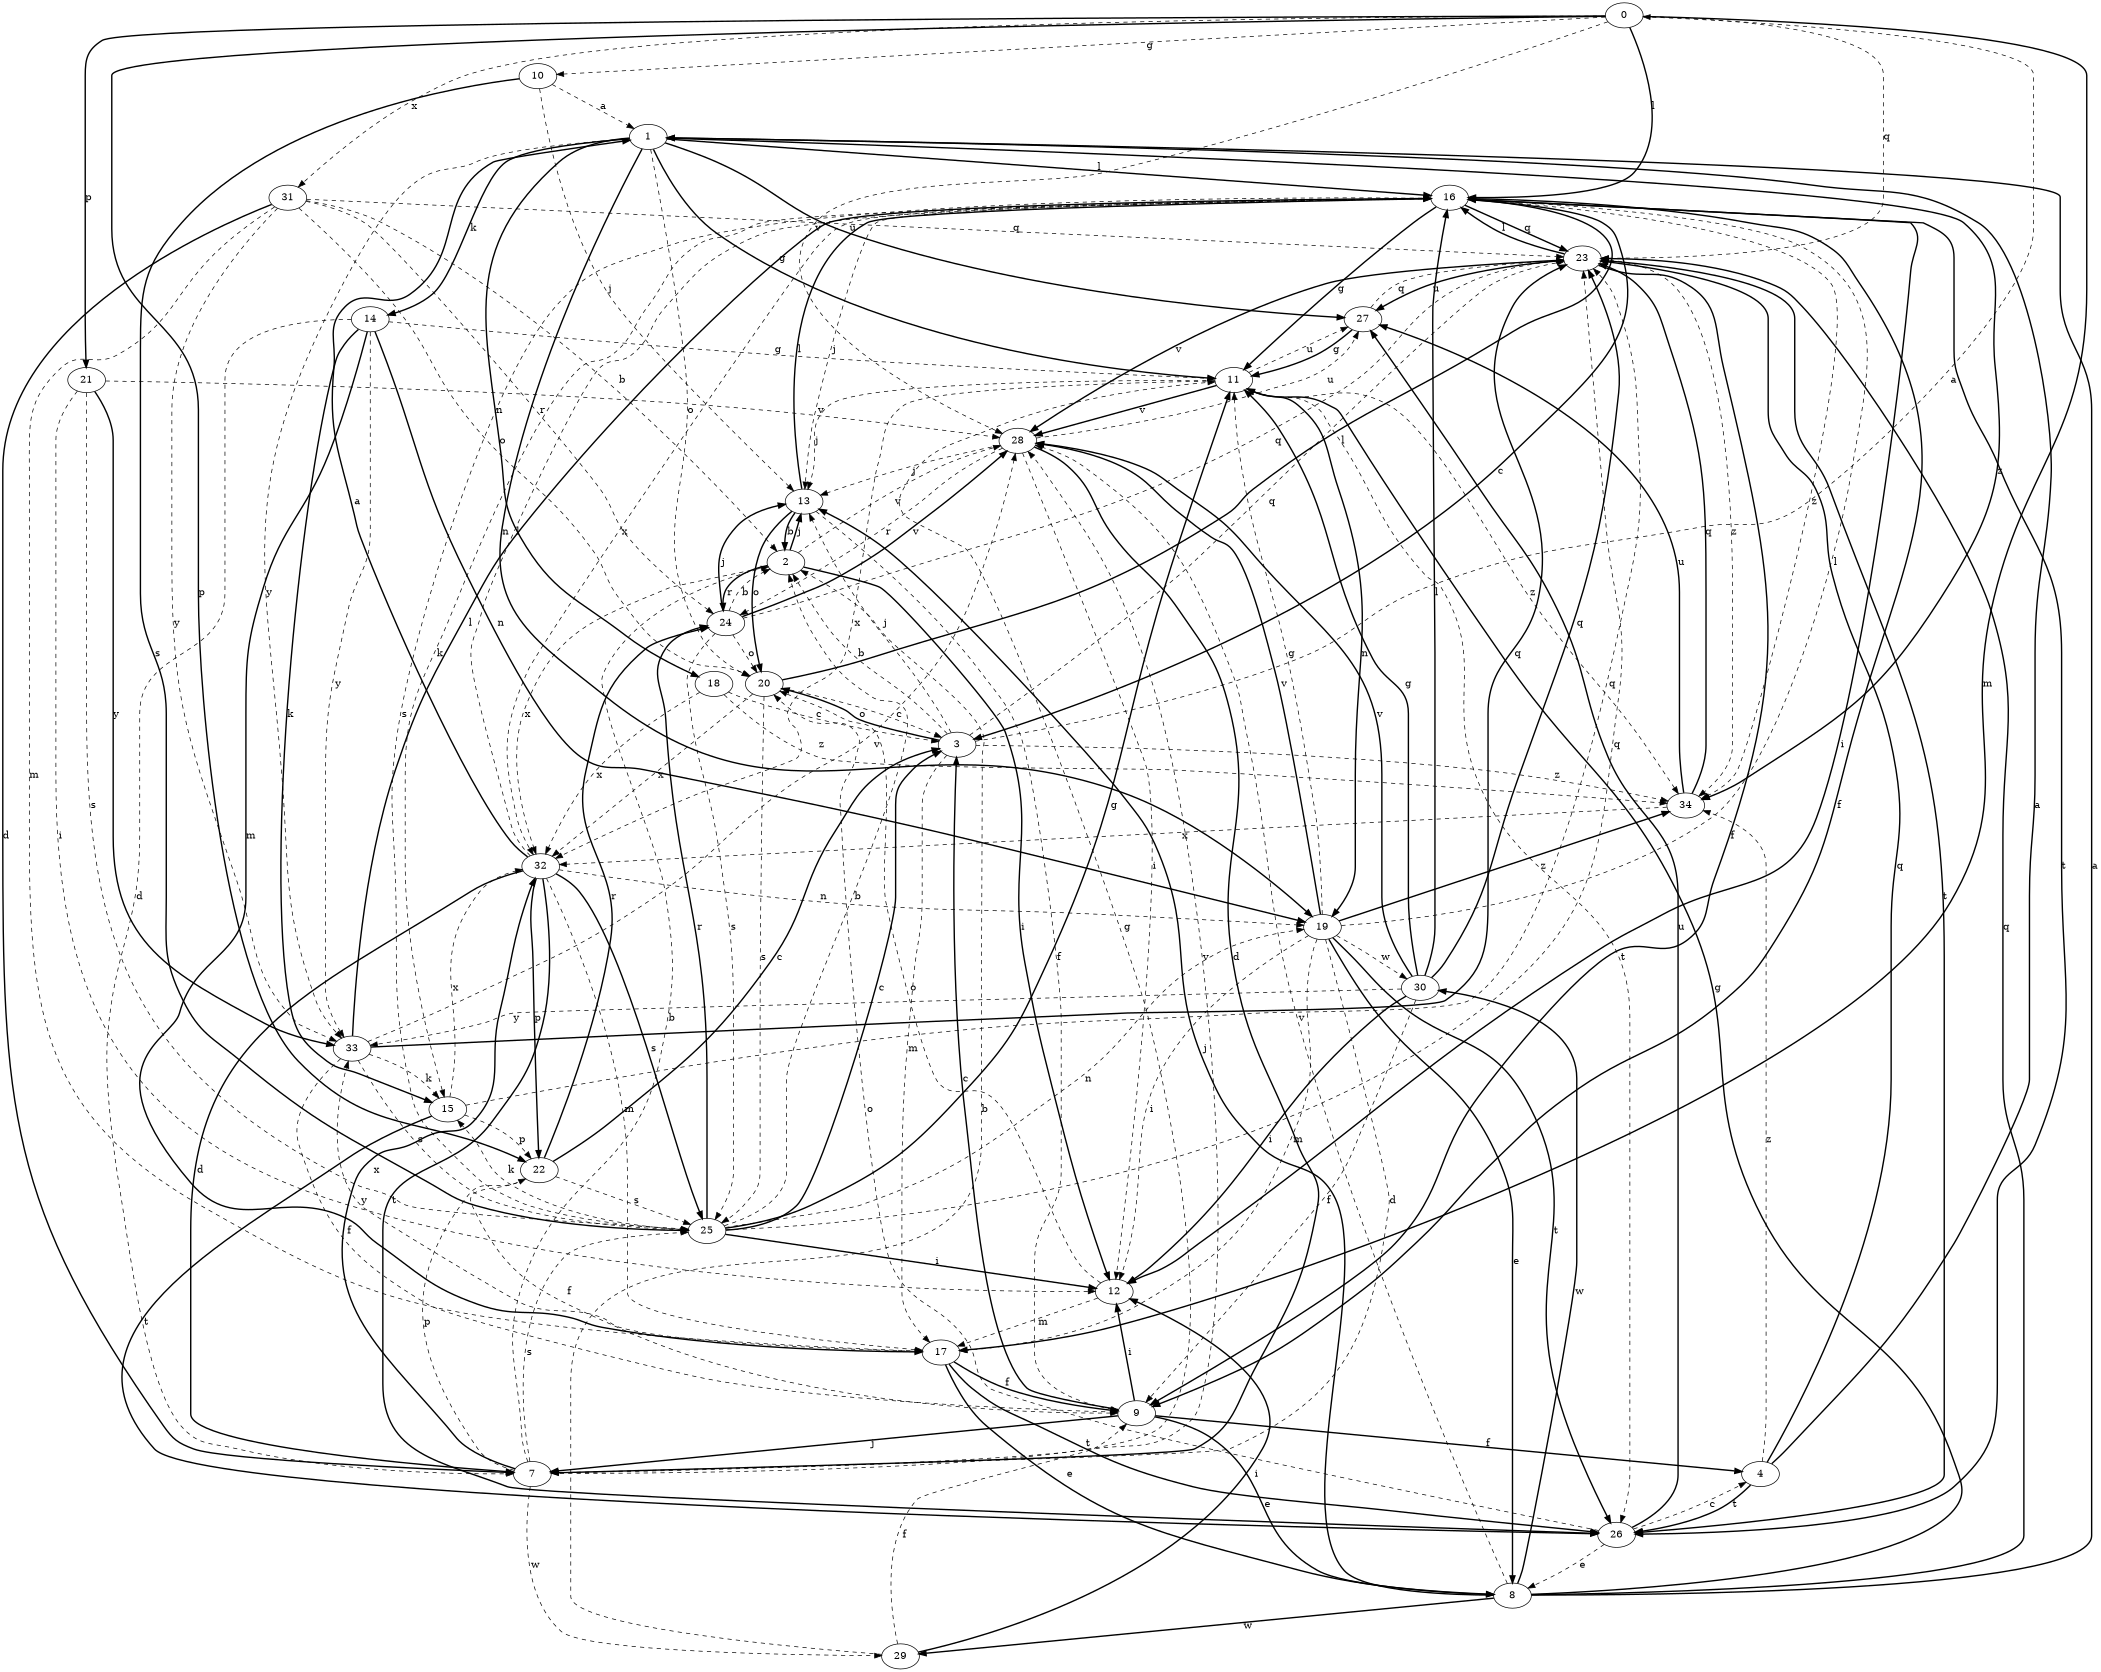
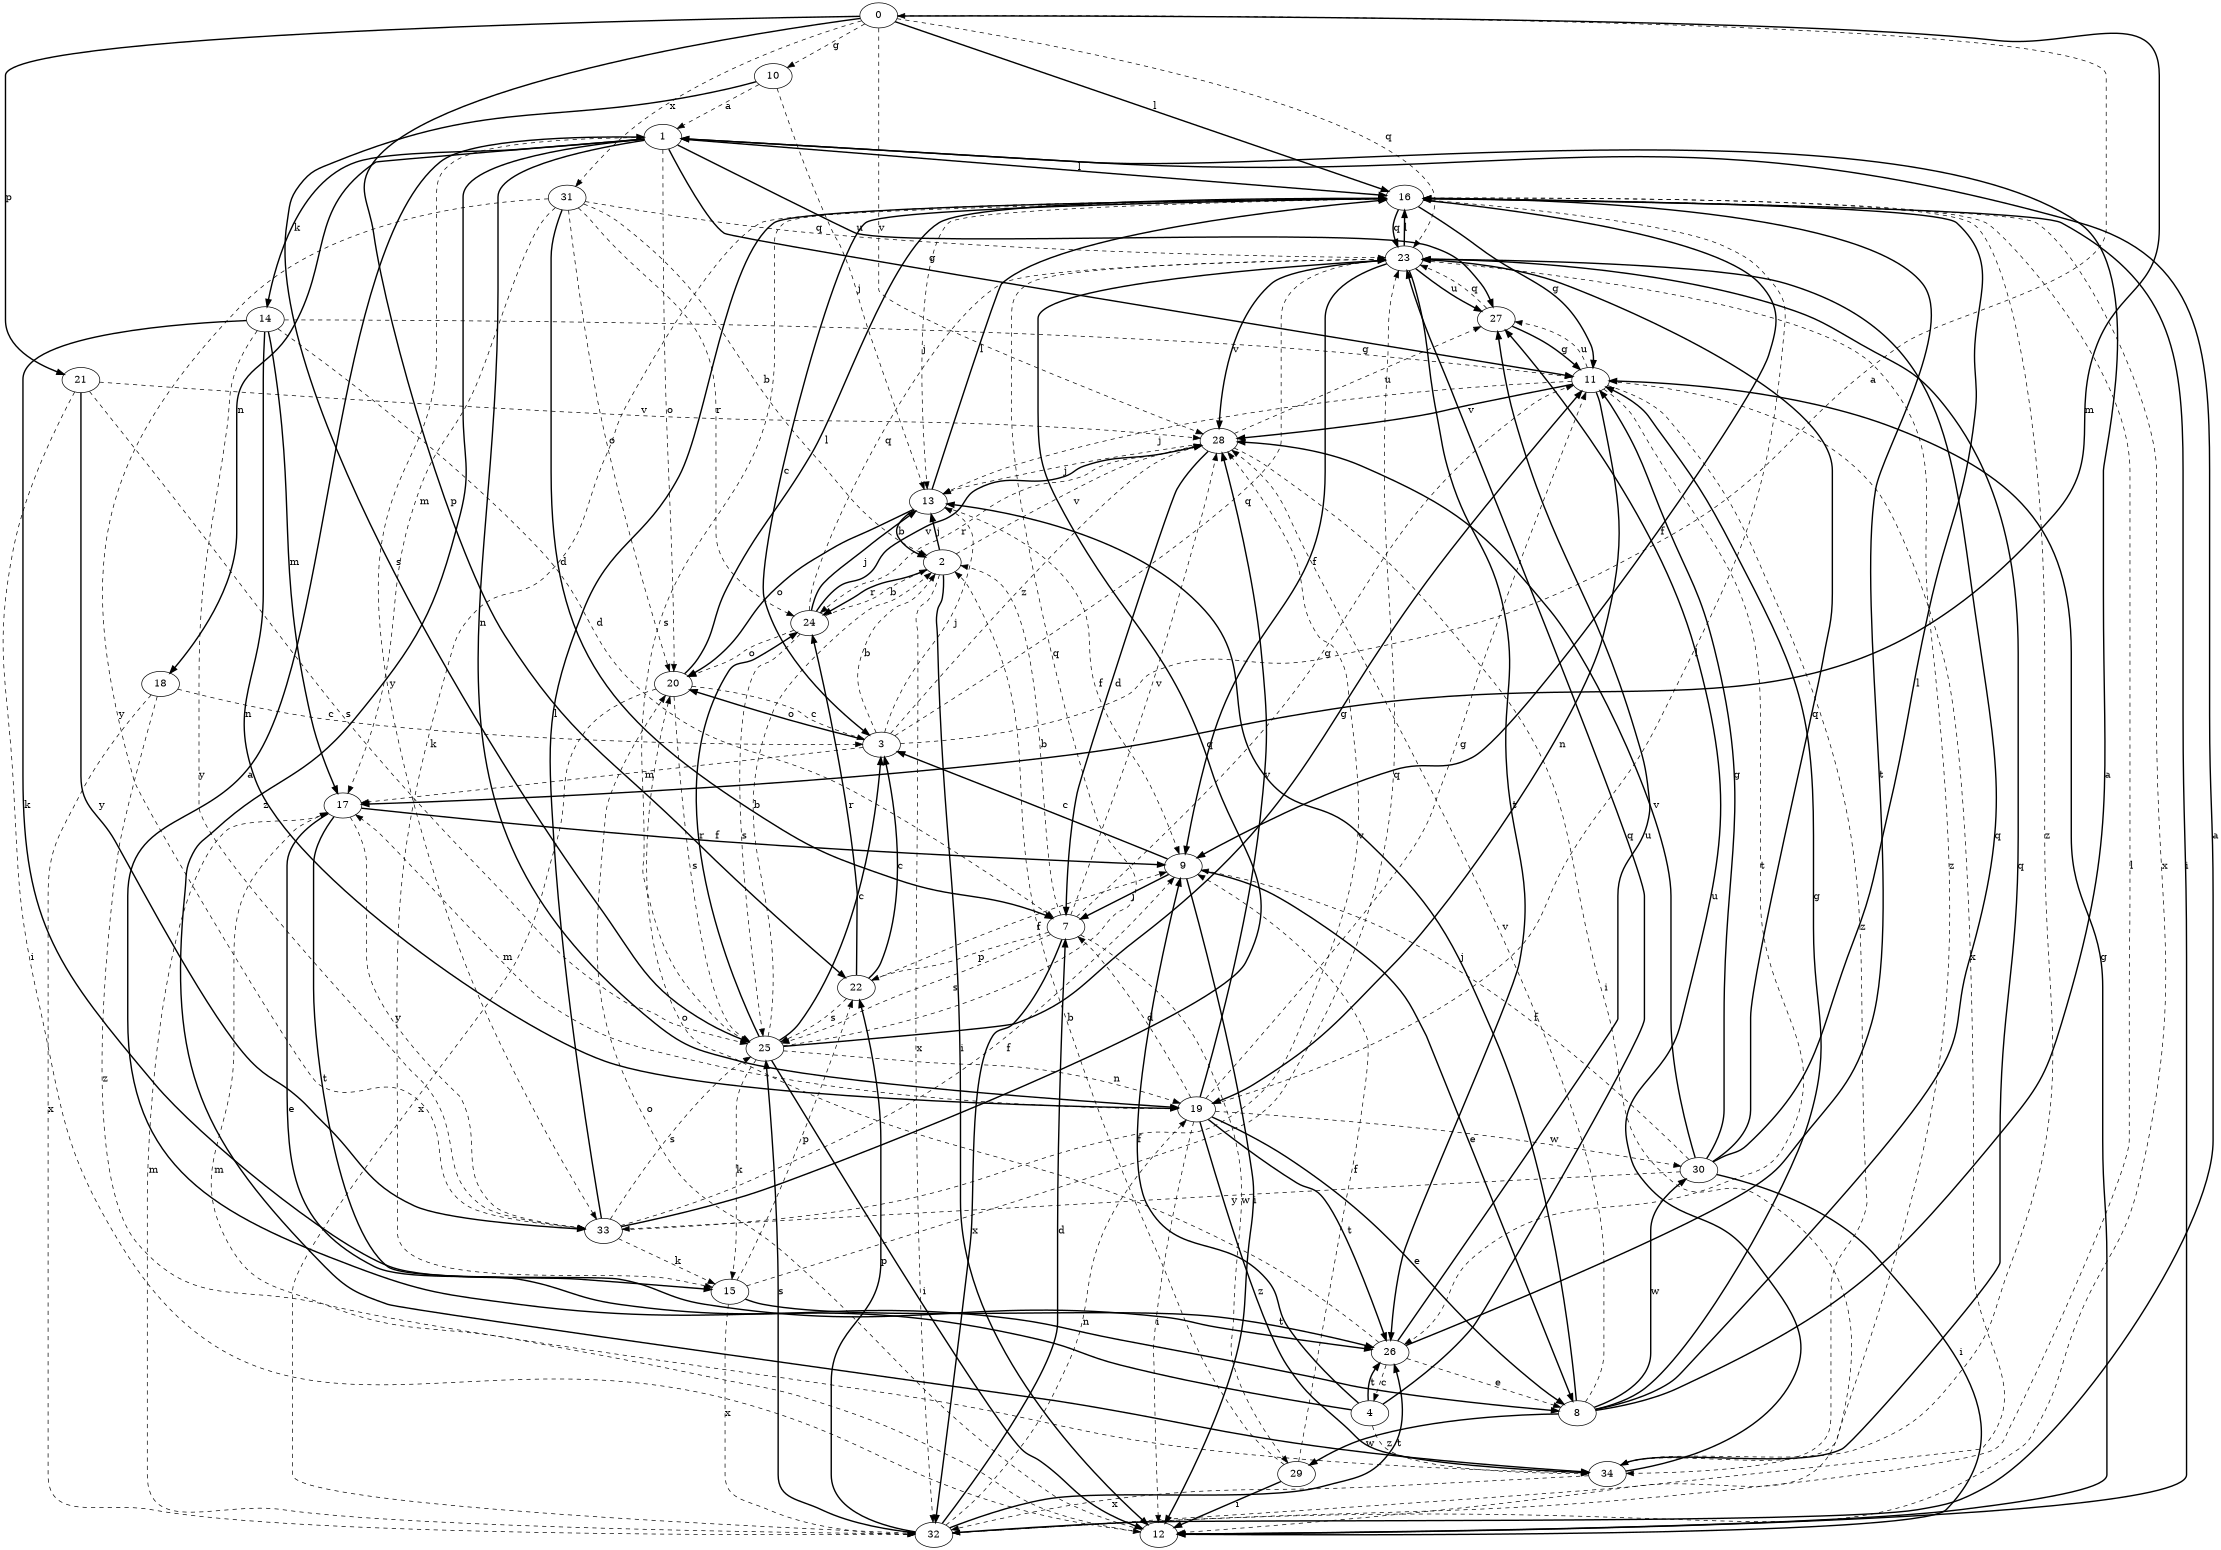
(1320, 757) -> (1024, 584)
(2062, 784) -> (1875, 689)
none -> (2106, 1233)
(1430, 1442) -> (1144, 1194)
